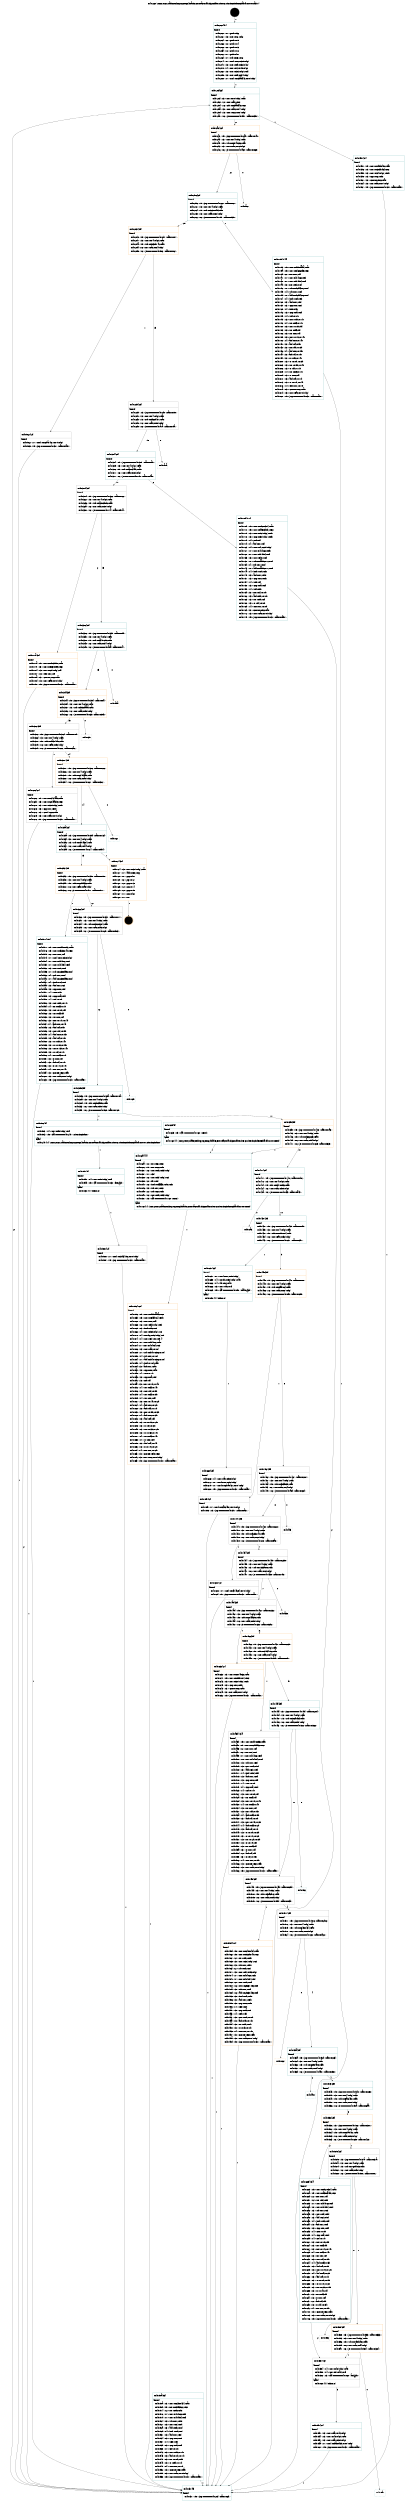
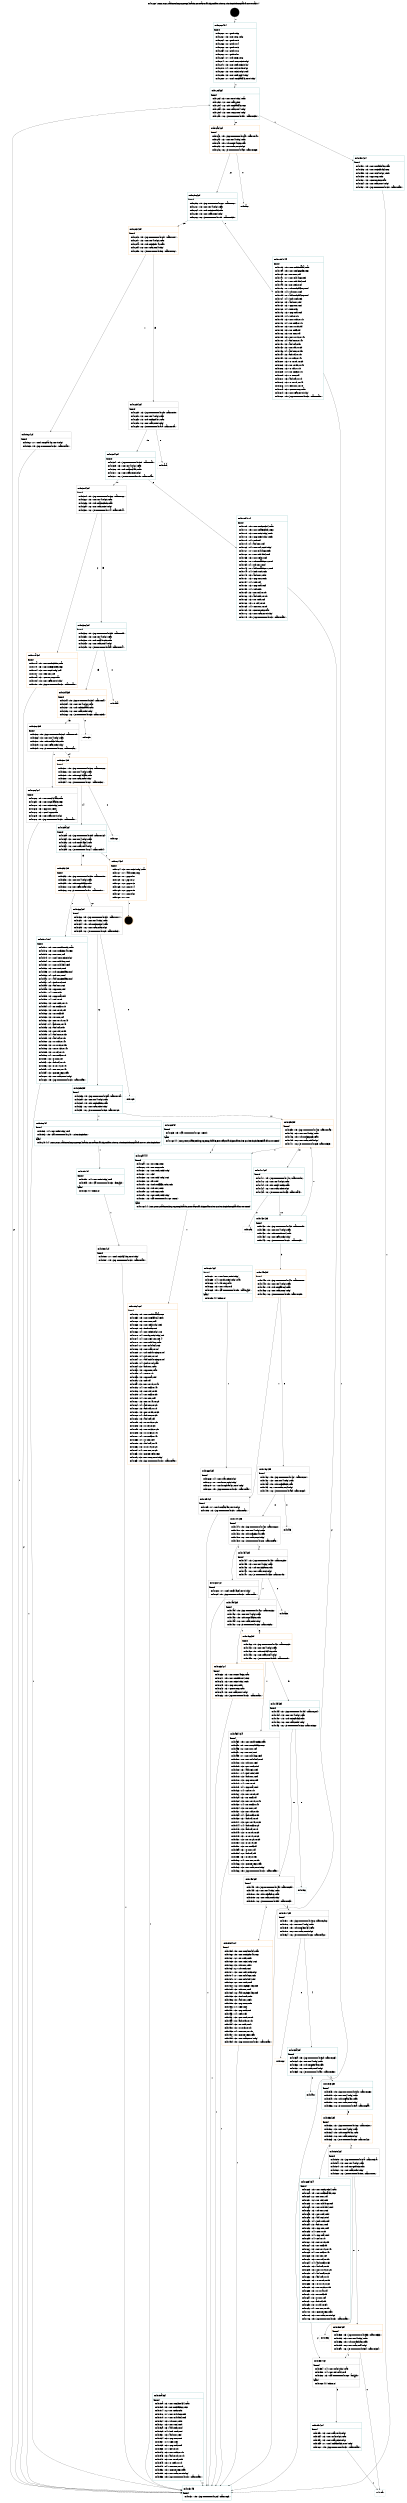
(256, 1254) -> (312, 1183)
(289, 2487) -> (362, 2470)
